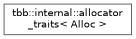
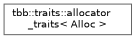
(68, 19) -> (68, 19)
